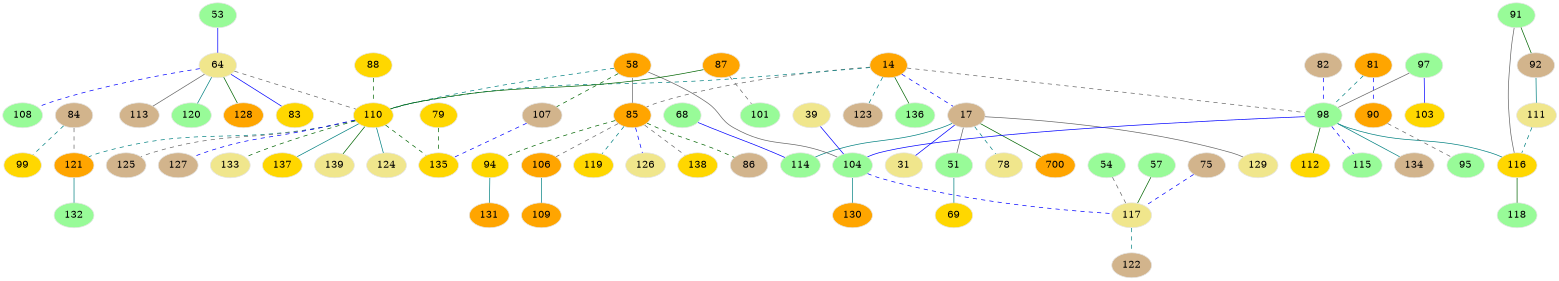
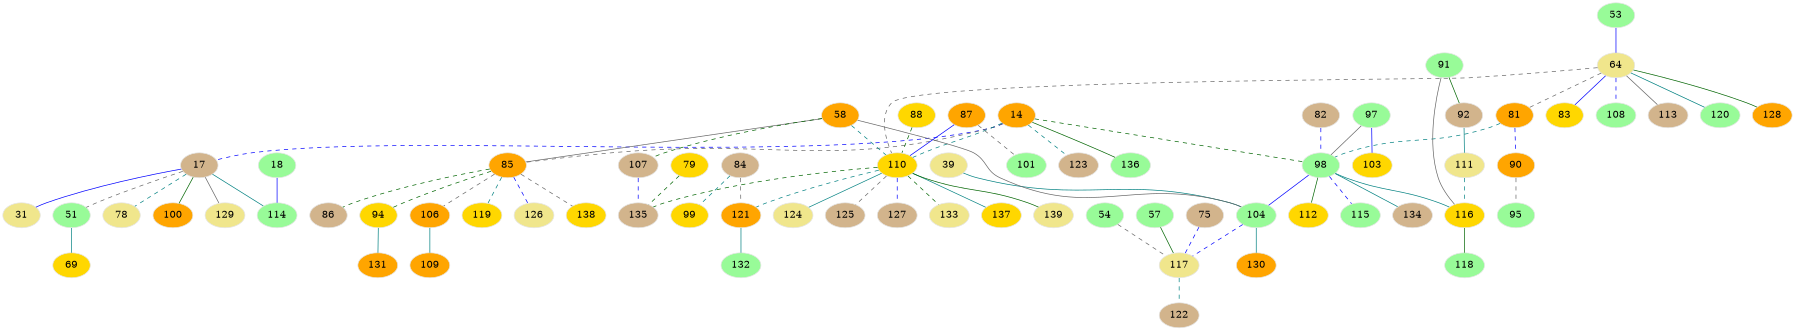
(547, 88) -> (922, 147)
(1106, 90) -> (1169, 140)
none -> (1565, 90)
(682, 115) -> (277, 165)
(832, 140) -> (1102, 190)
(959, 145) -> (134, 188)
(439, 165) -> (638, 215)
(1055, 165) -> (173, 215)
